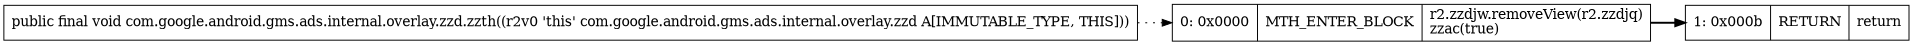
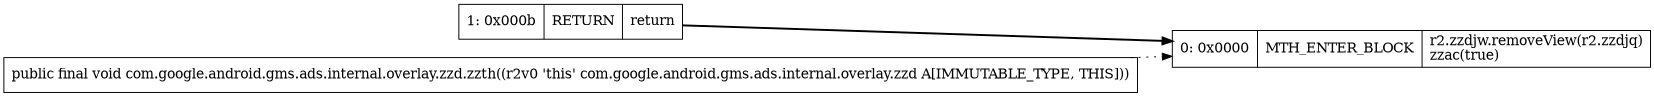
(1663, 23) -> (922, 33)
